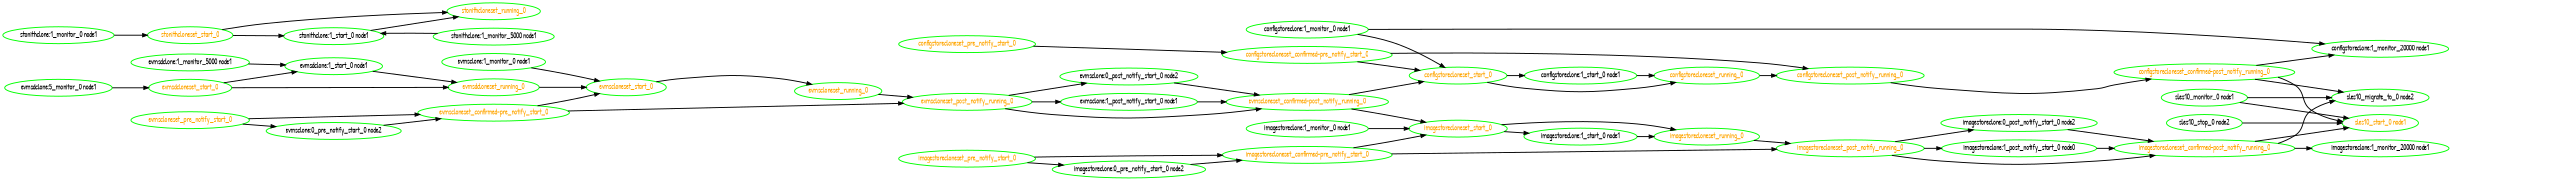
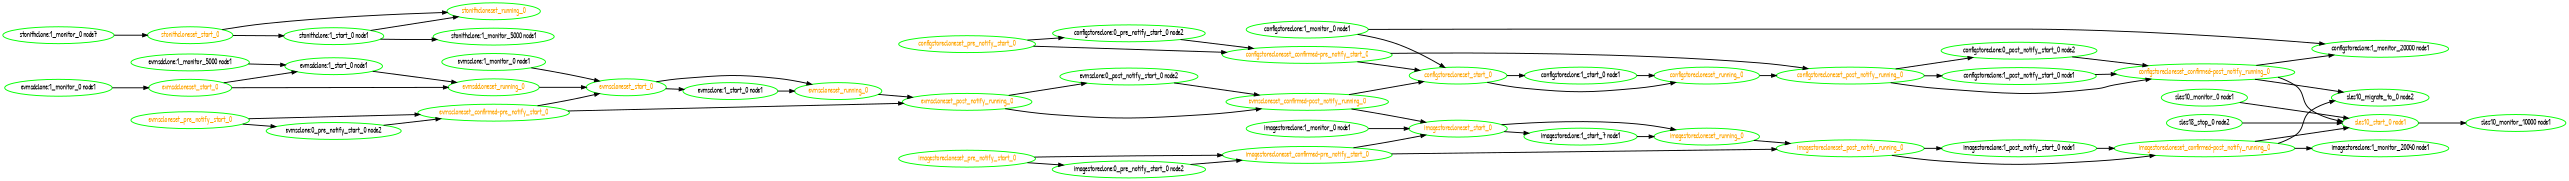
(412, 33) -> (406, 40)
none -> (1129, 33)
(58, 35) -> (58, 35)
none -> (2019, 51)
none -> (2019, 76)
(58, 88) -> (58, 88)
none -> (730, 91)
(2287, 98) -> none
(1129, 102) -> none
(2019, 123) -> none
(2204, 123) -> (2204, 123)
none -> (2516, 123)
(1581, 137) -> (1581, 137)
(2019, 148) -> (2019, 148)
(2380, 148) -> (2380, 148)
